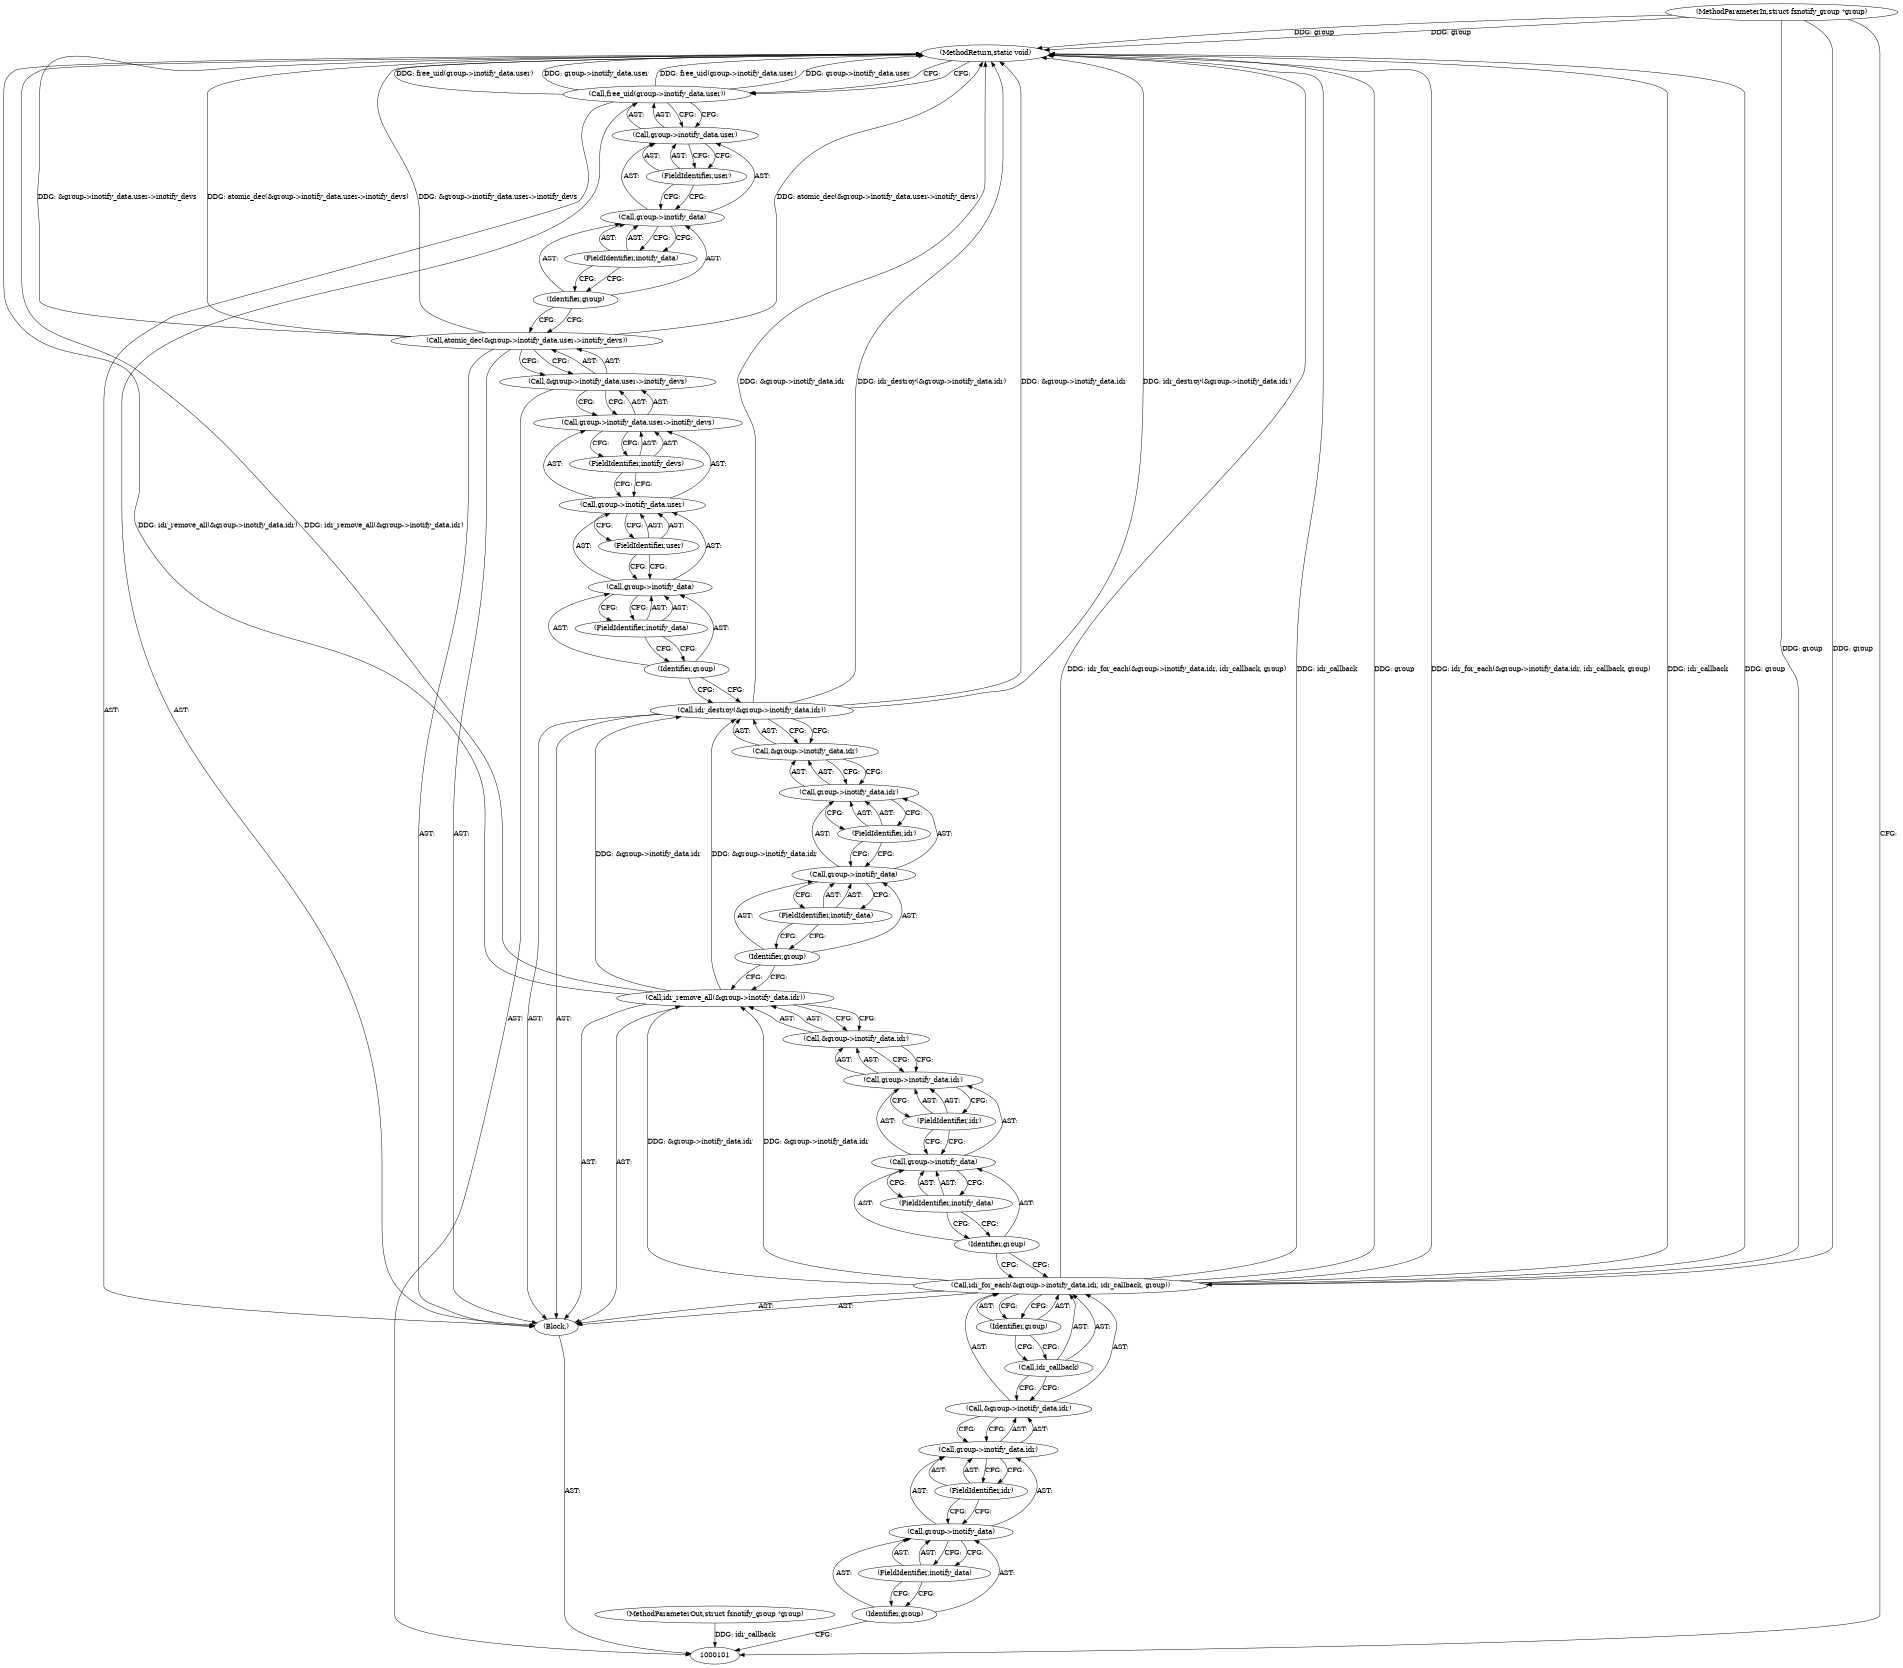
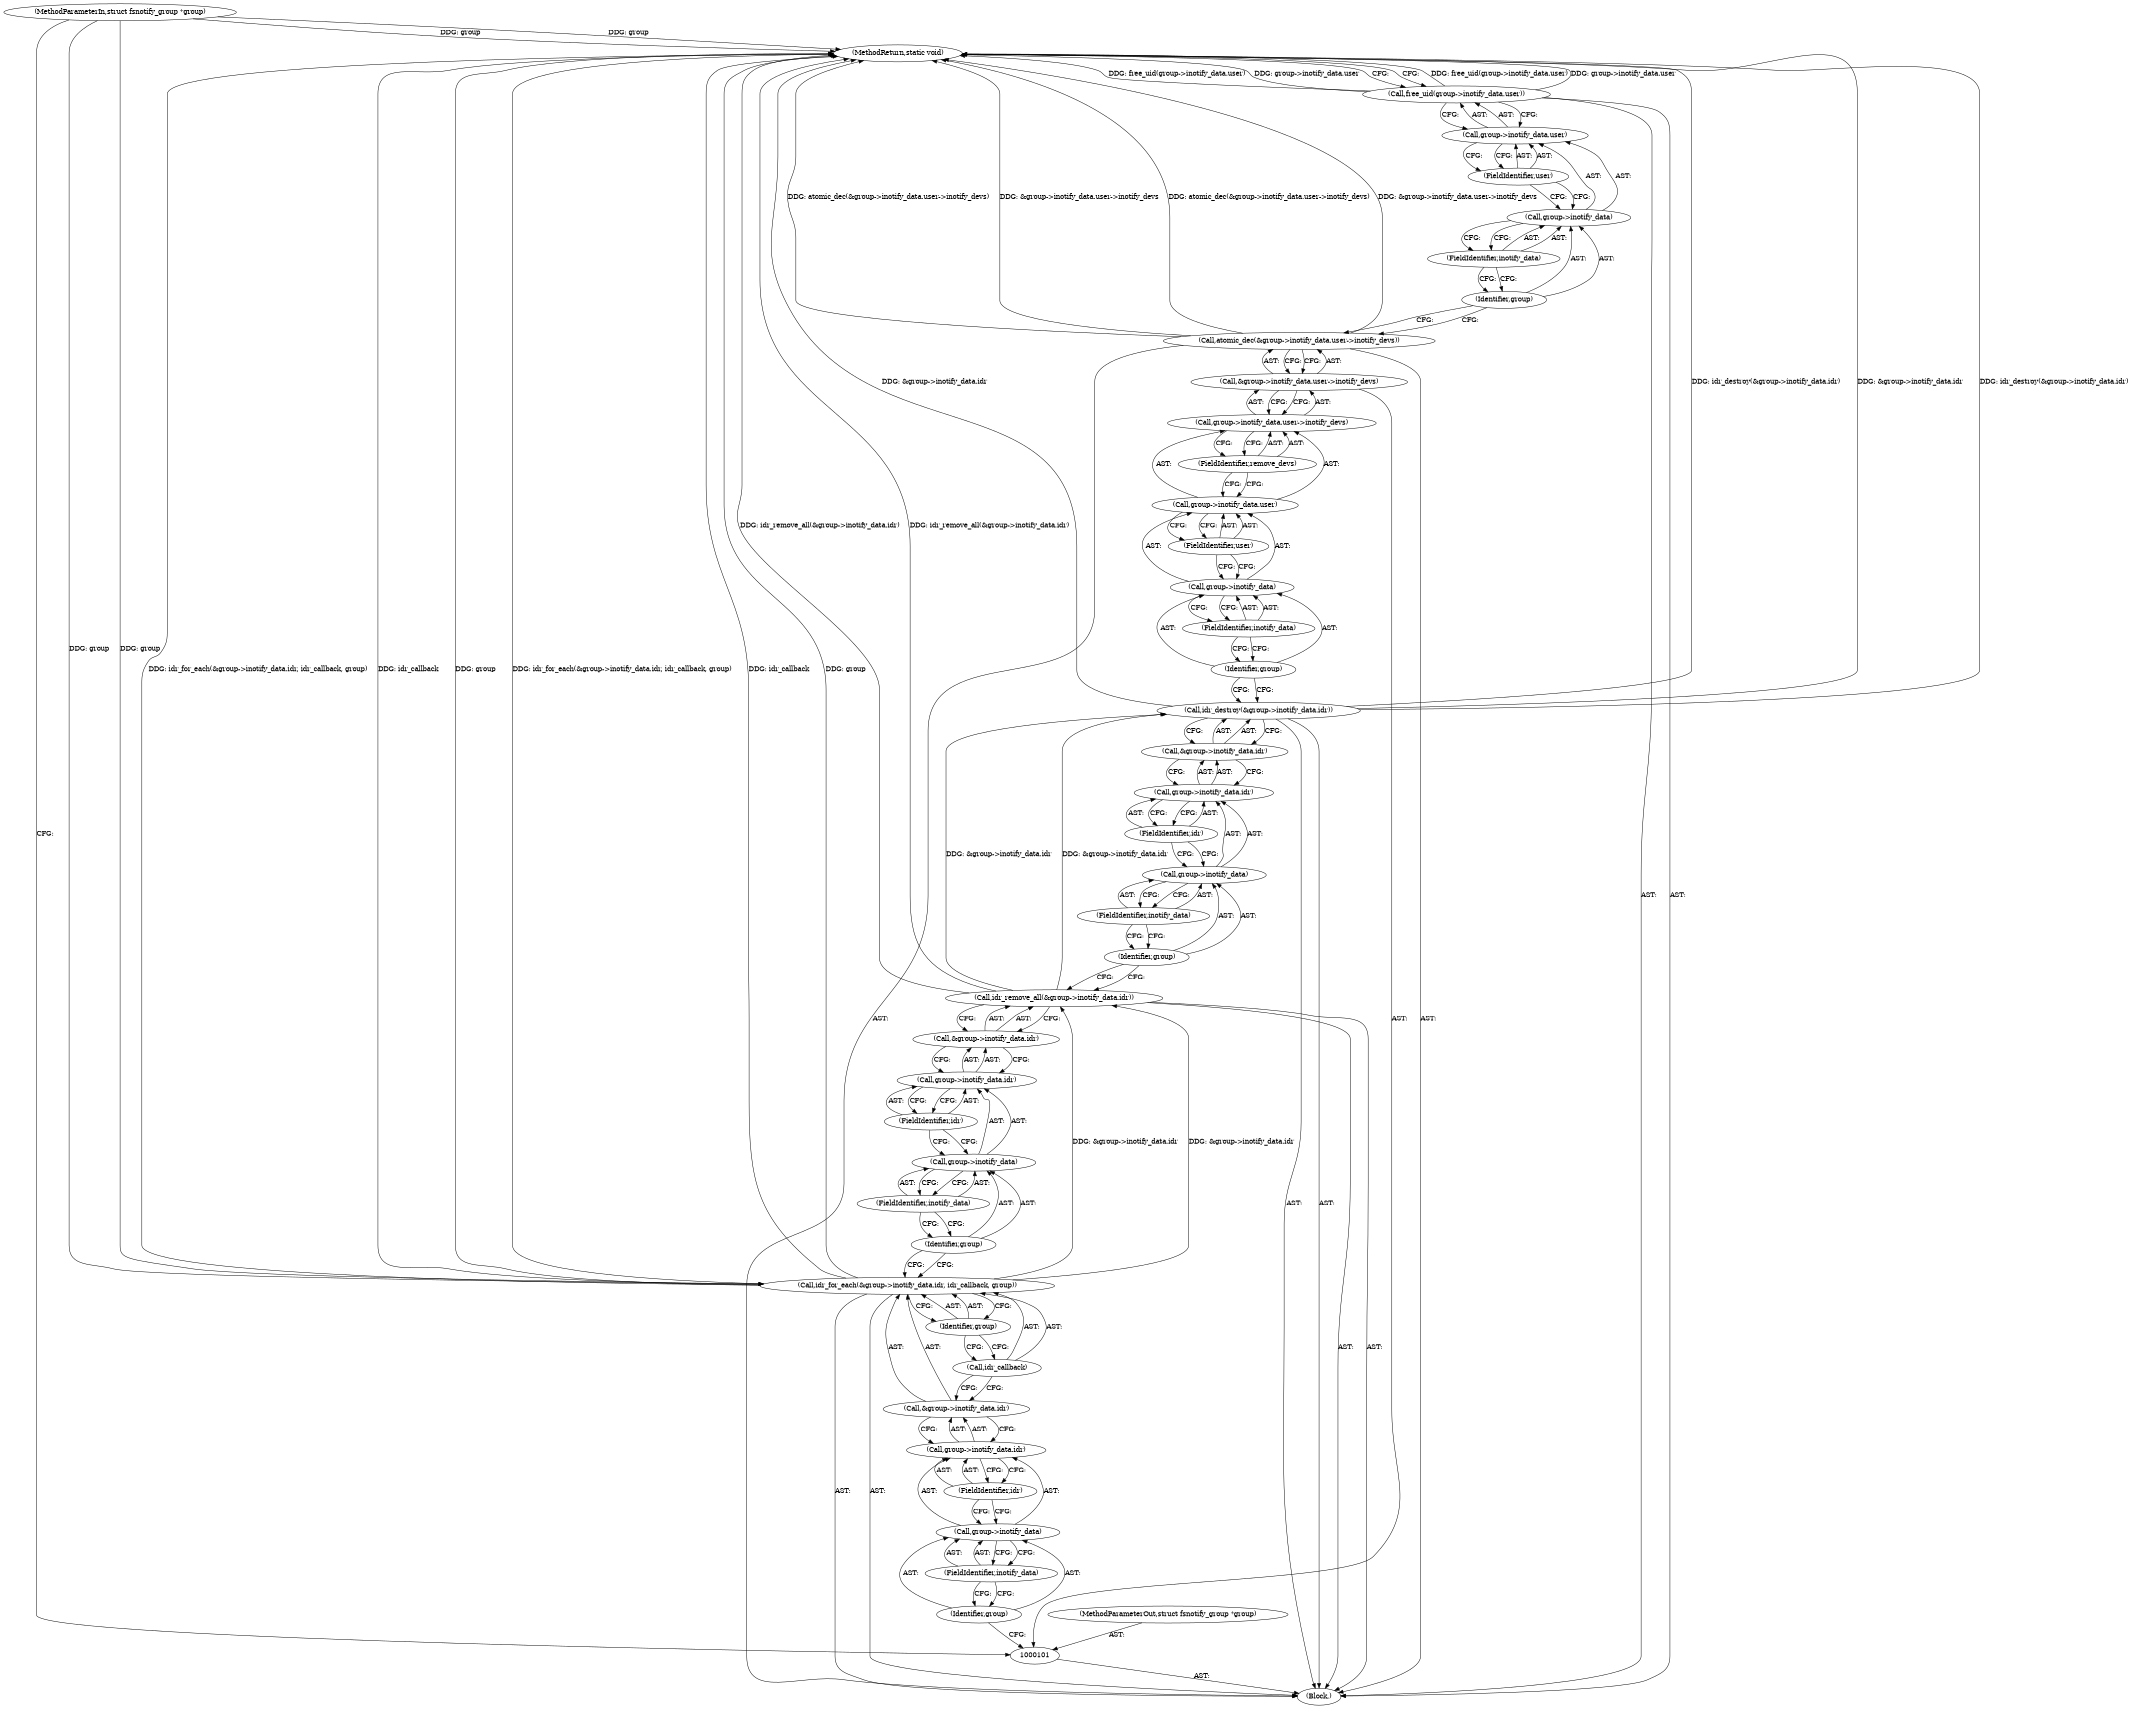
(637, 464) -> (1247, 464)
(565, 1541) -> (1176, 1676)
(745, 1635) -> (1118, 1635)
